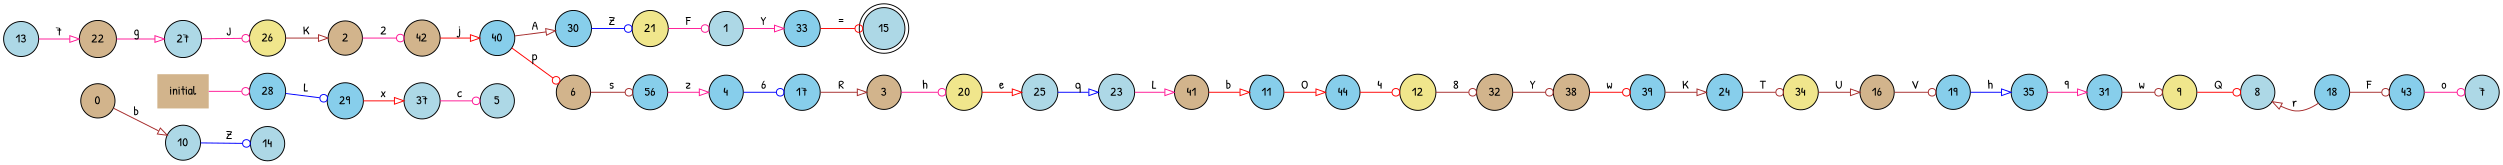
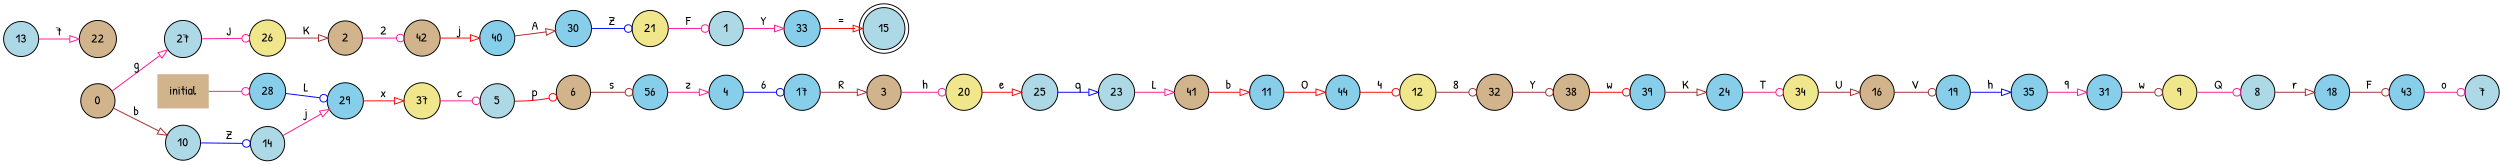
(838, 29) -> (838, 29)
(136, 39) -> (136, 73)
(532, 63) -> (532, 101)
(1759, 92) -> (1759, 92)
(2215, 92) -> (2215, 92)
(422, 101) -> (422, 101)
(2300, 111) -> (2290, 92)
none -> (302, 125)
